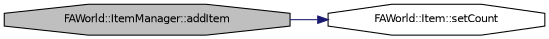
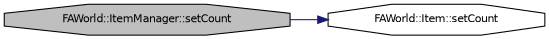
(147, 20) -> (147, 20)
